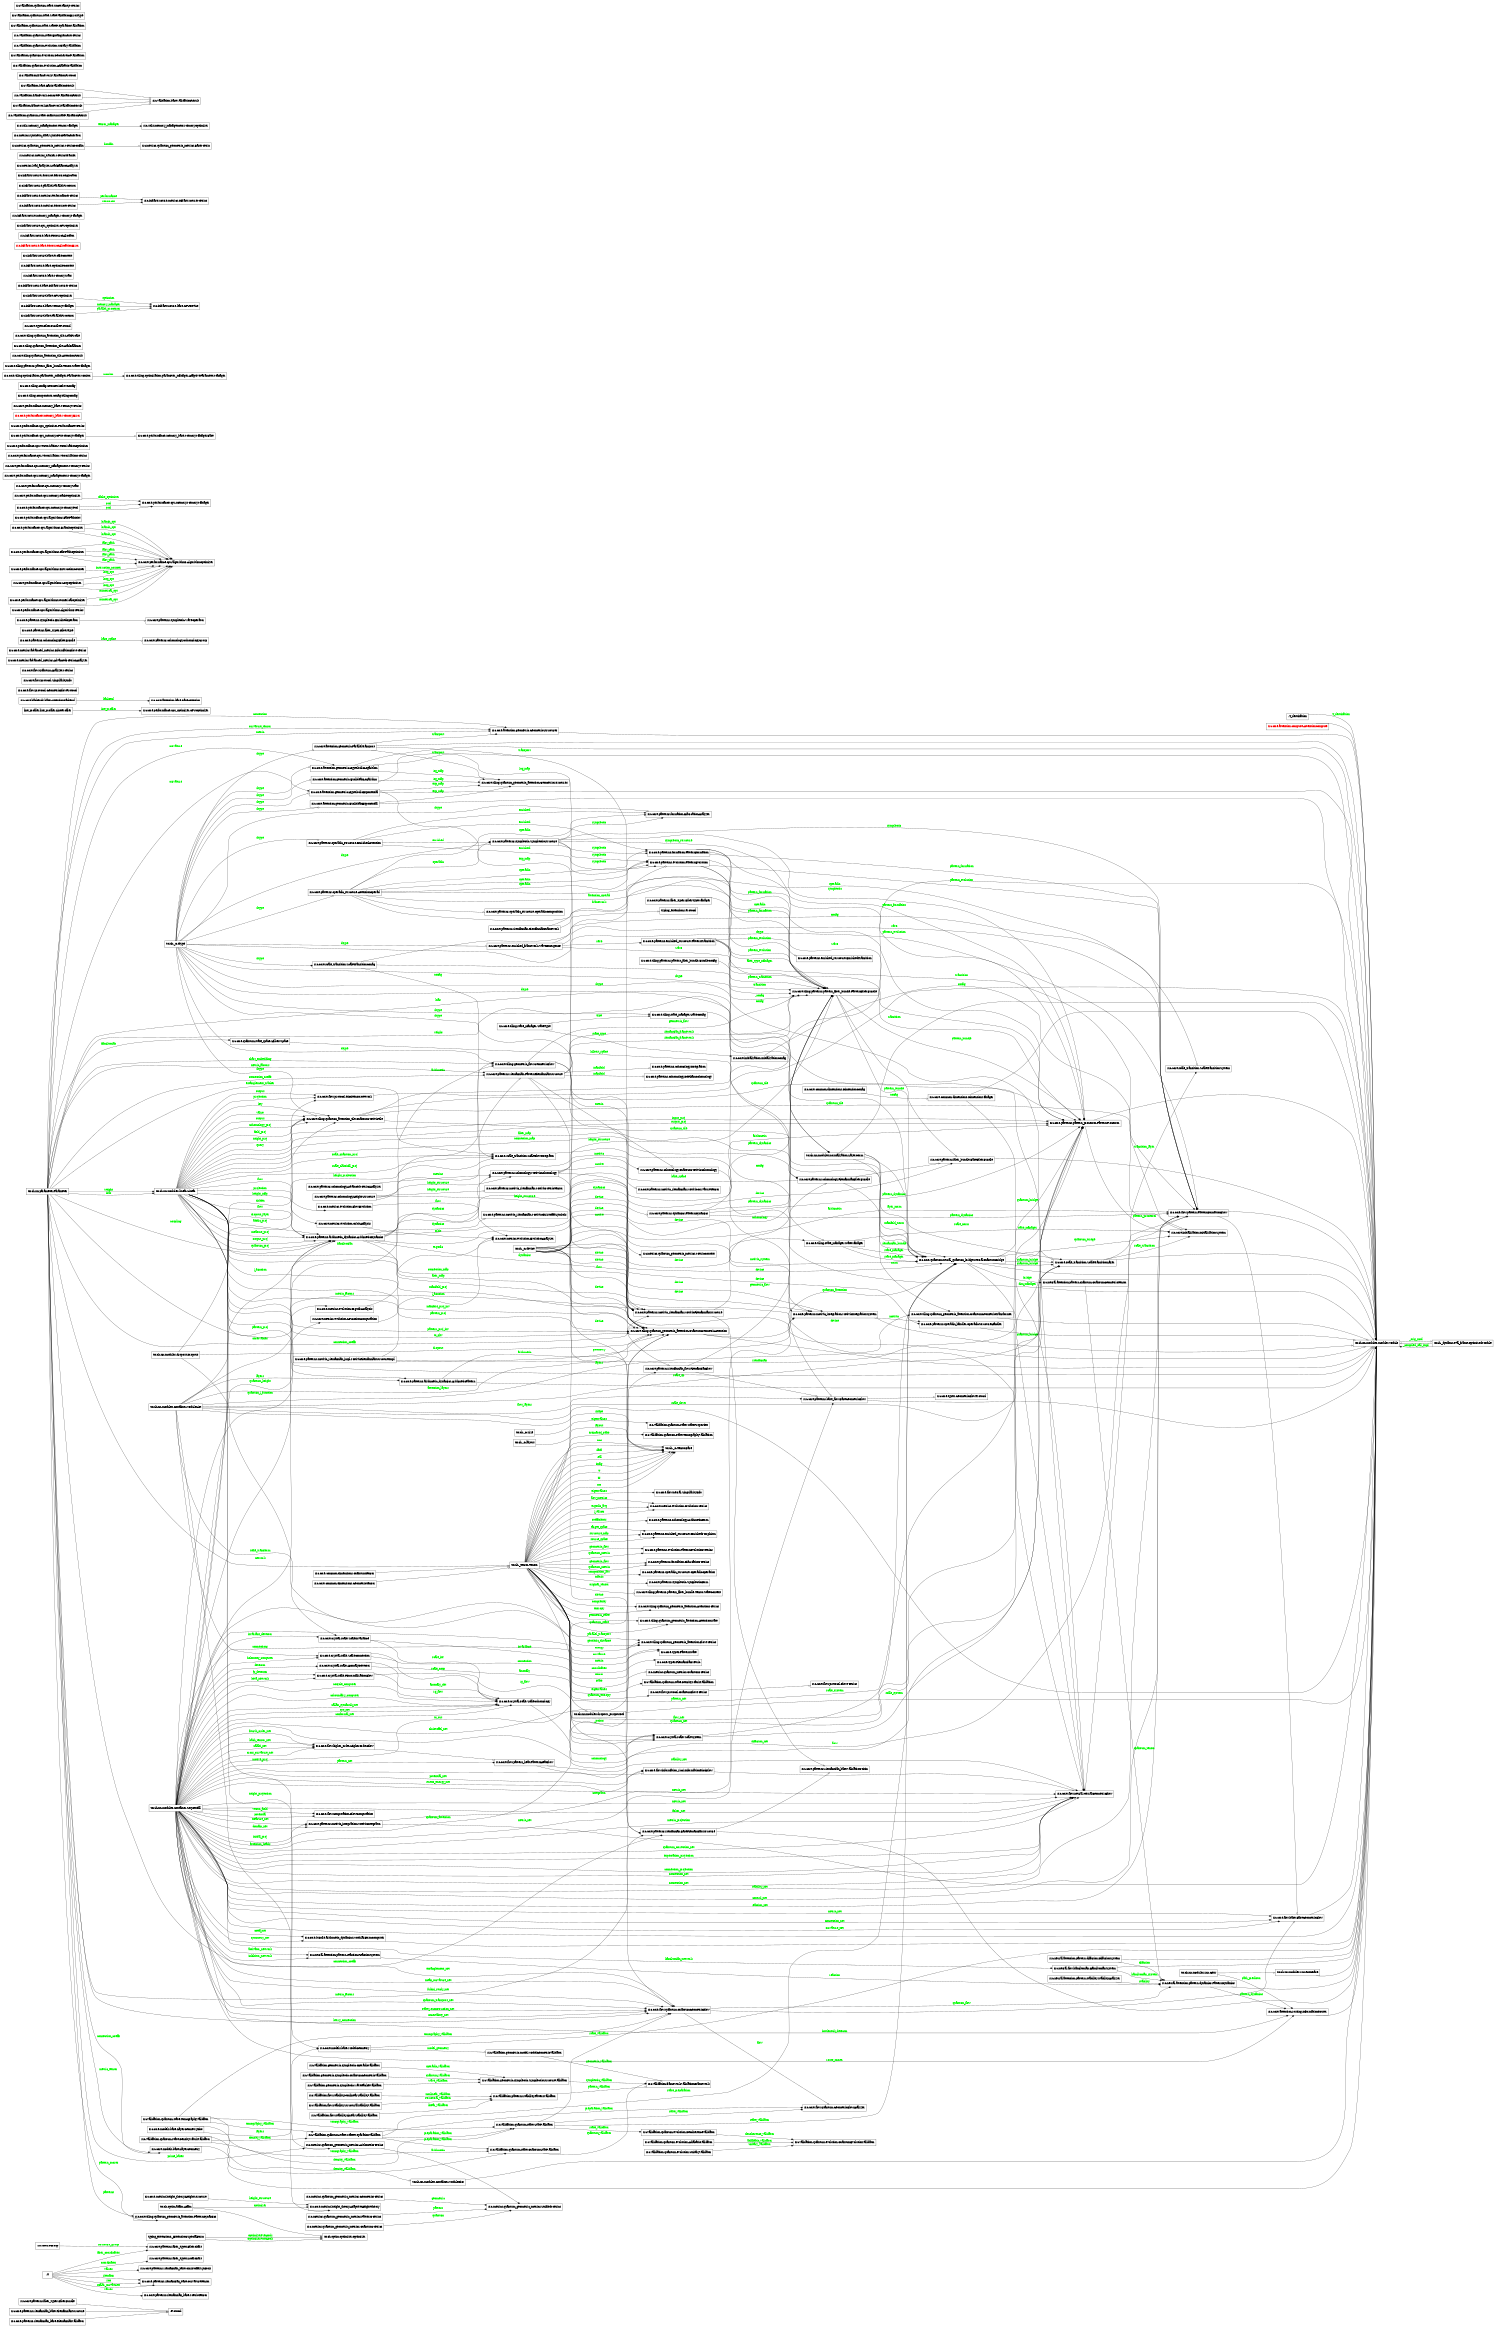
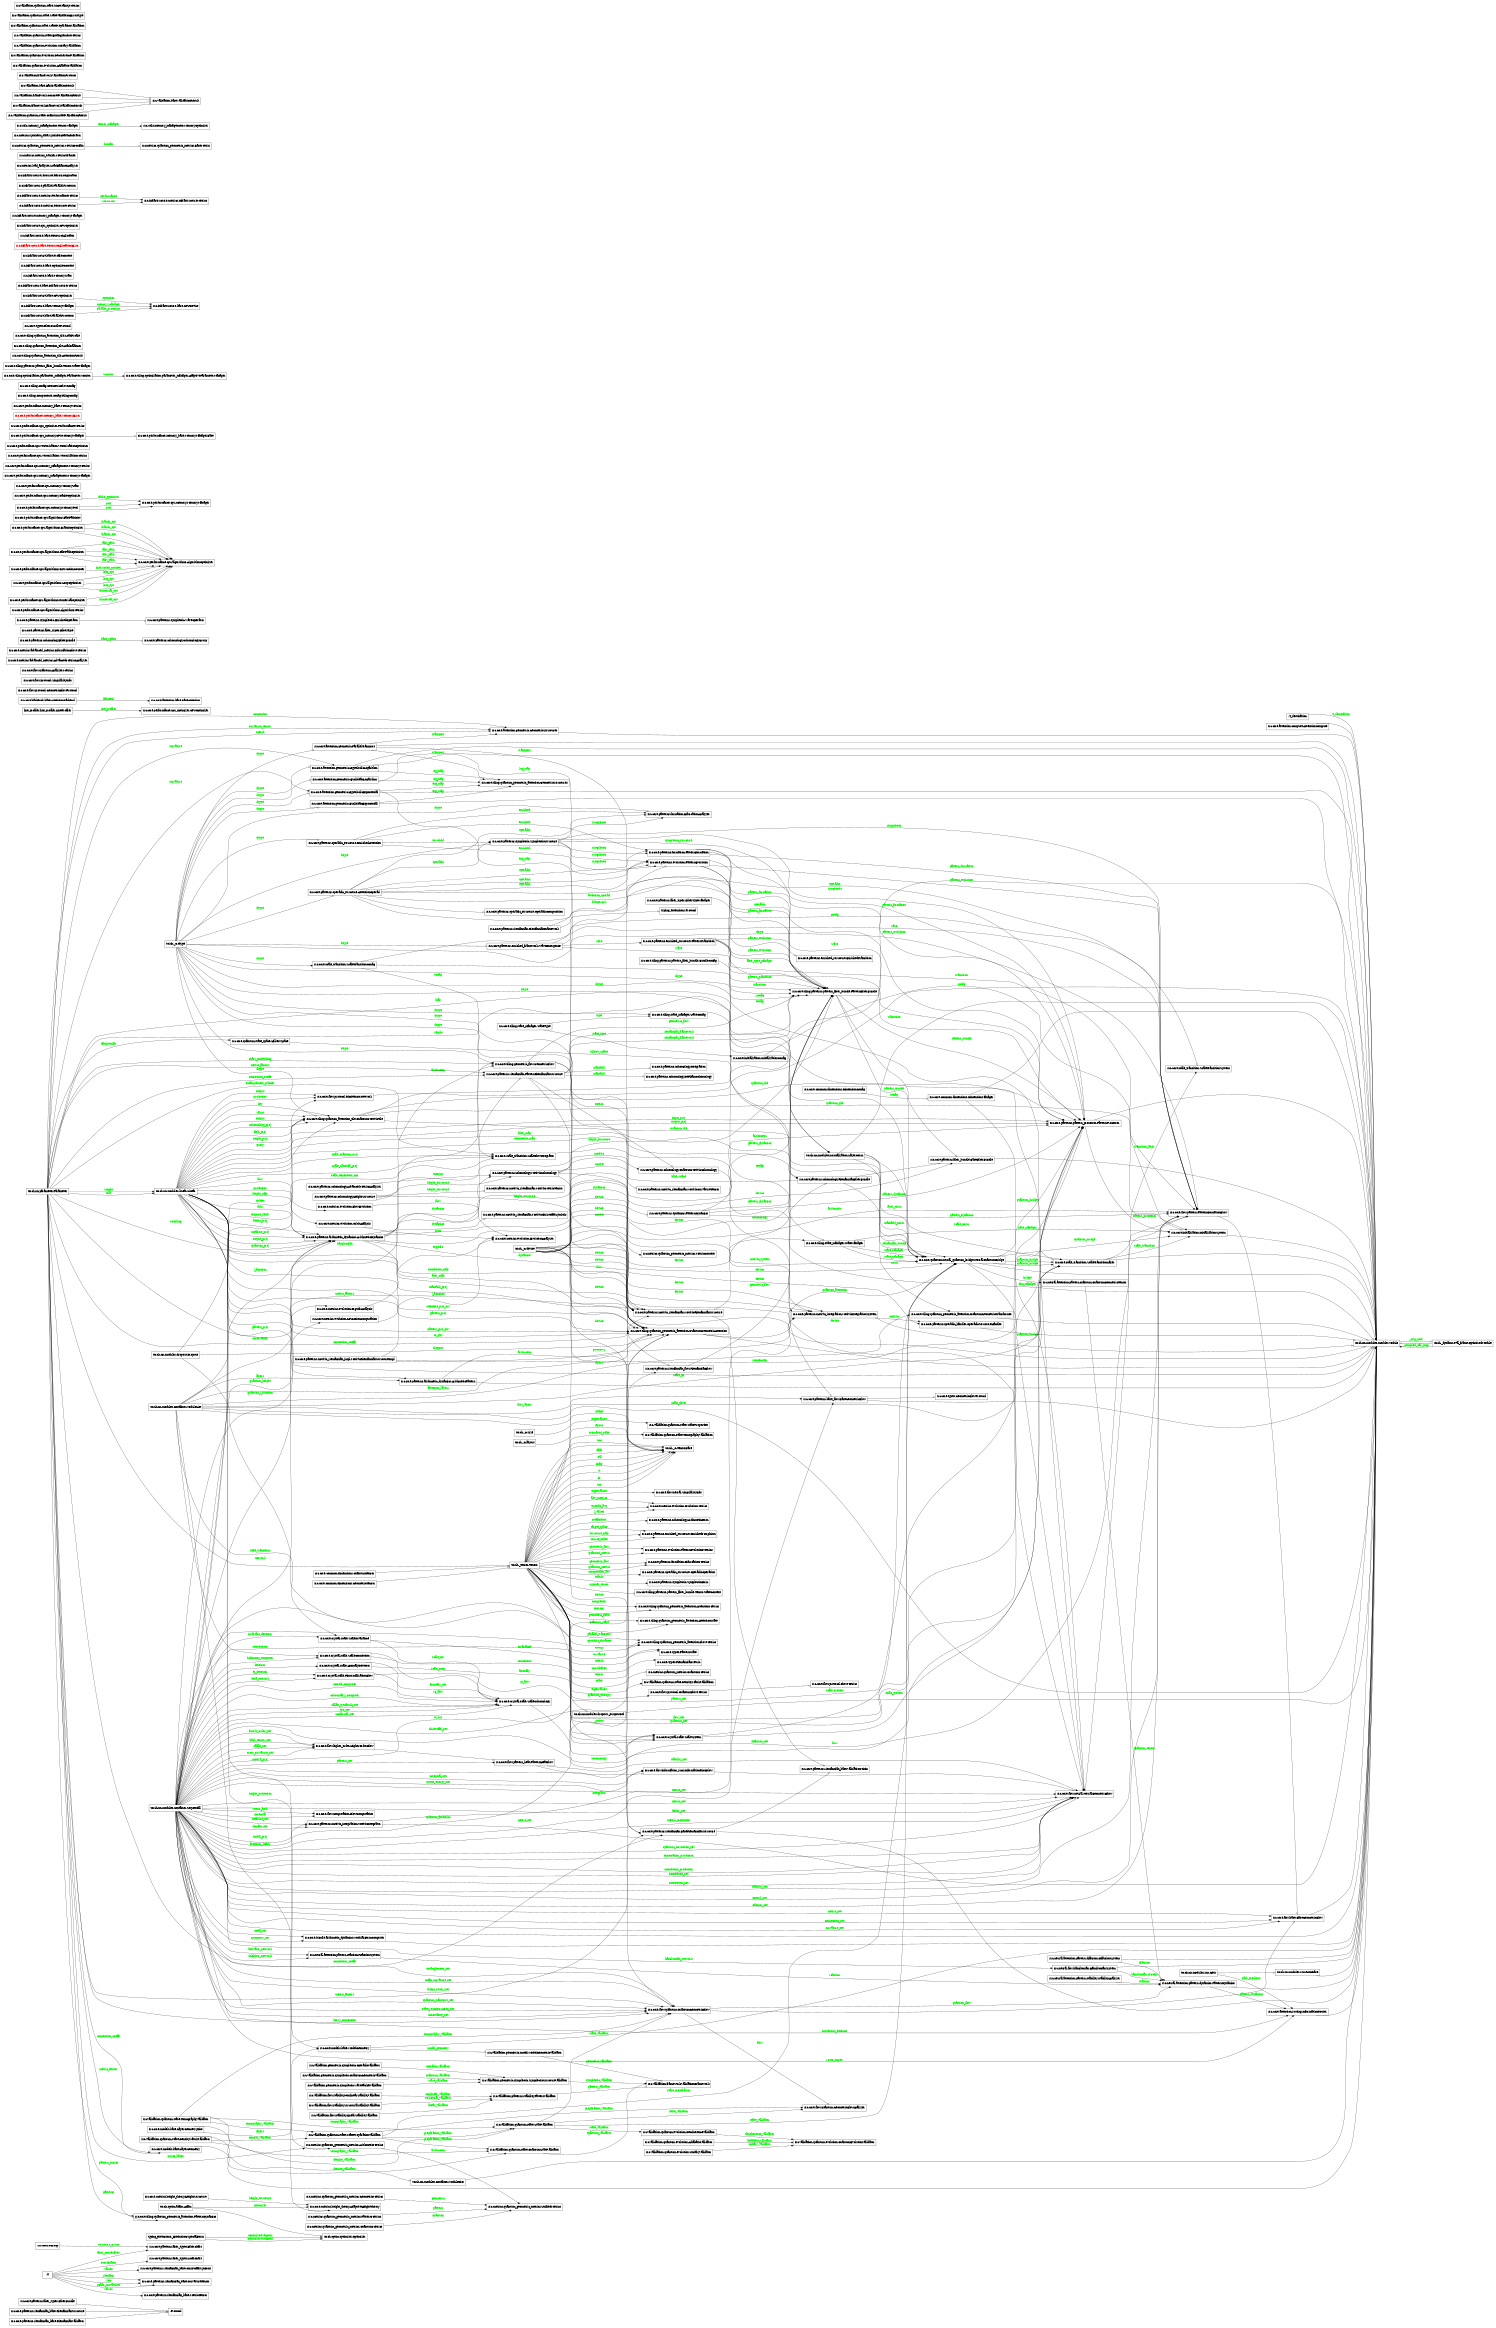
(1298, 727) -> (1298, 727)
none -> (553, 1055)
(345, 1176) -> (345, 1176)
(1334, 1240) -> (1330, 1252)
(756, 1384) -> none
